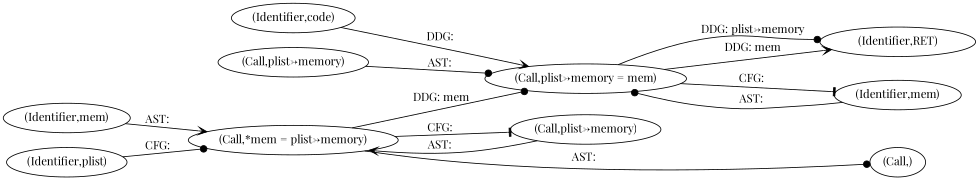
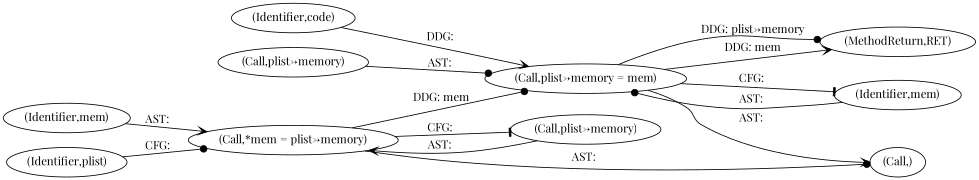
(898, 42) -> (898, 42)
none -> (748, 144)
